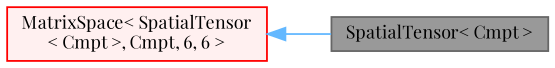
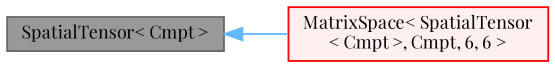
(308, 34) -> (265, 34)
